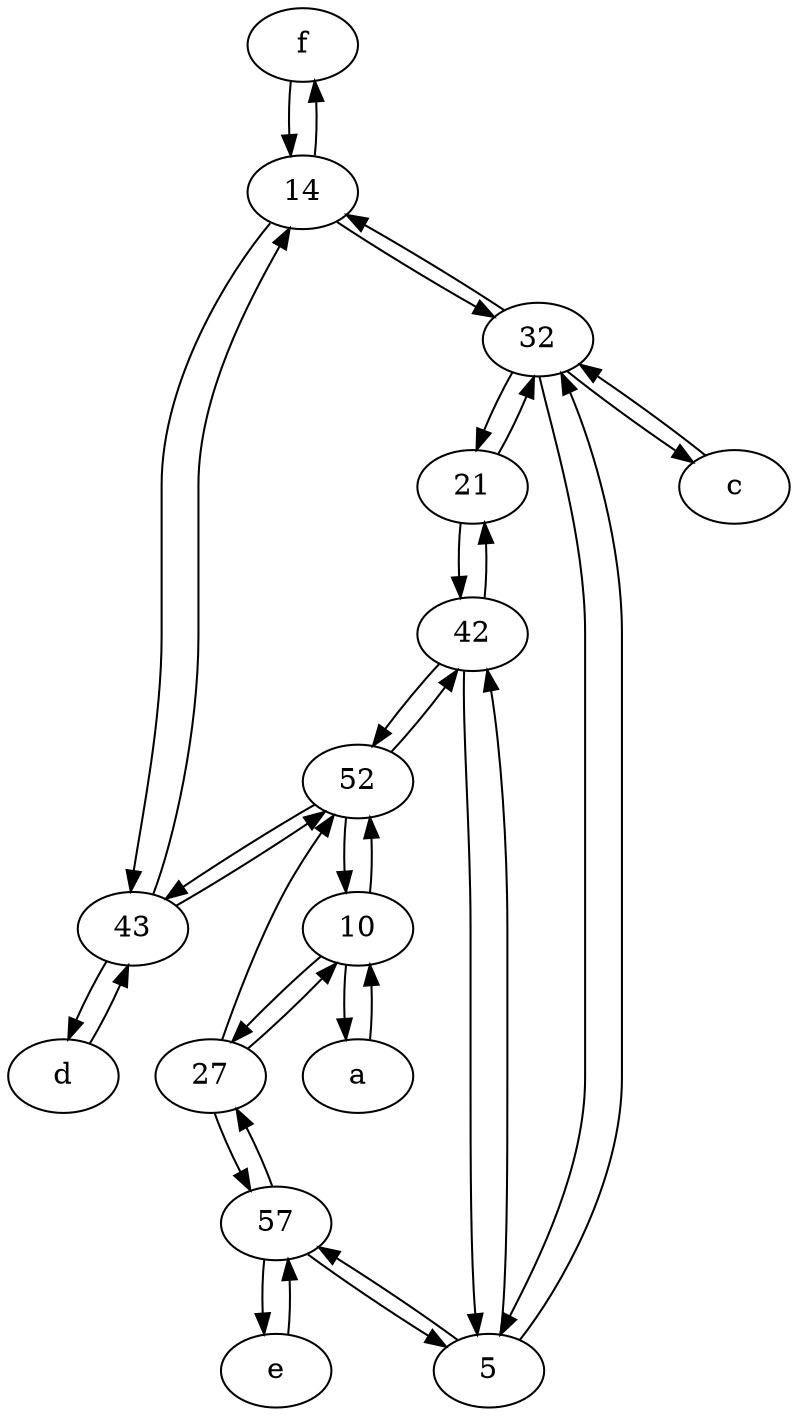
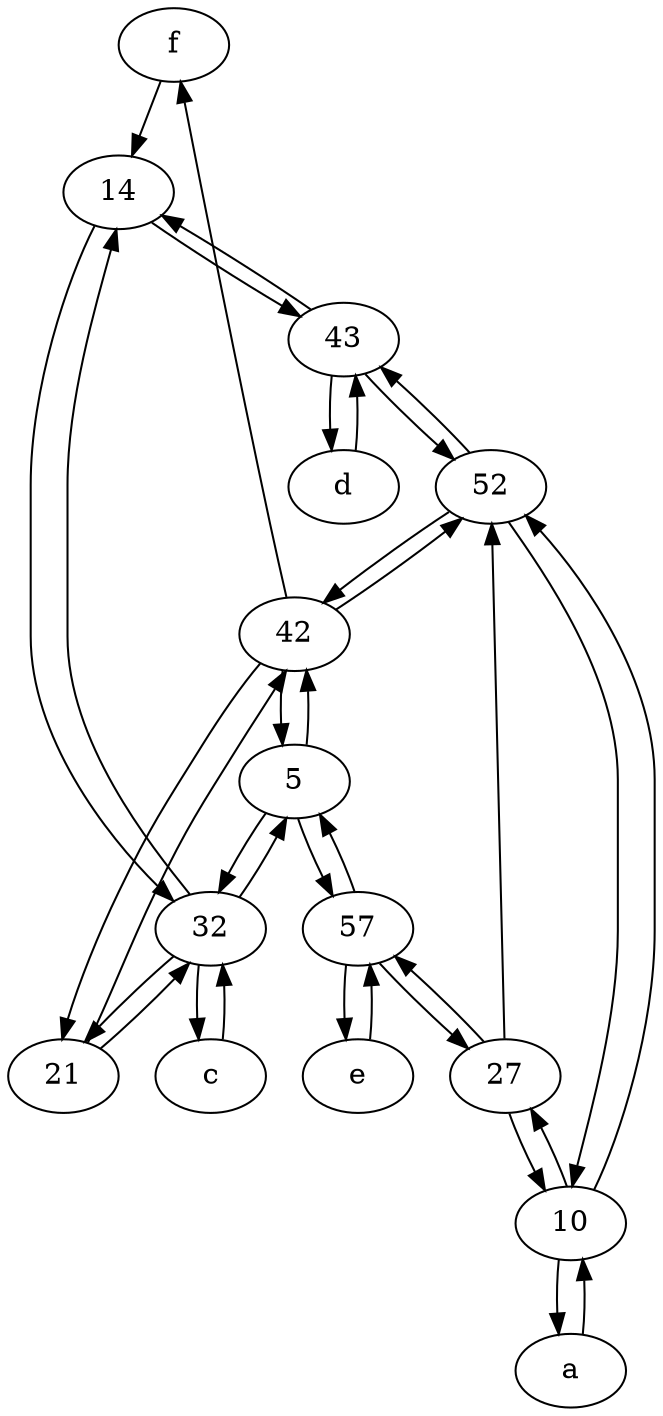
(316, 129) -> (234, 350)
